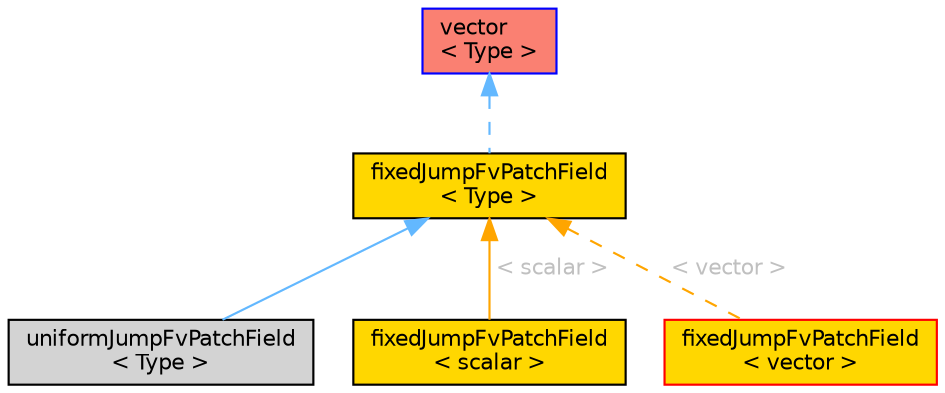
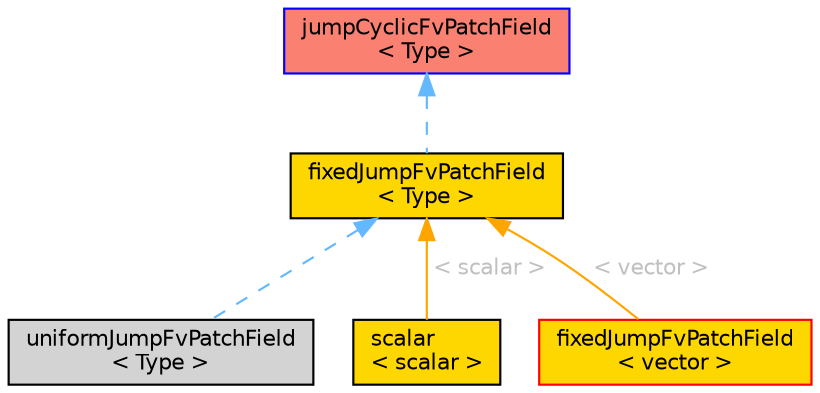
(489, 41) -> (427, 41)
(315, 274) -> (284, 275)
(655, 274) -> (575, 271)
(489, 352) -> (427, 352)
